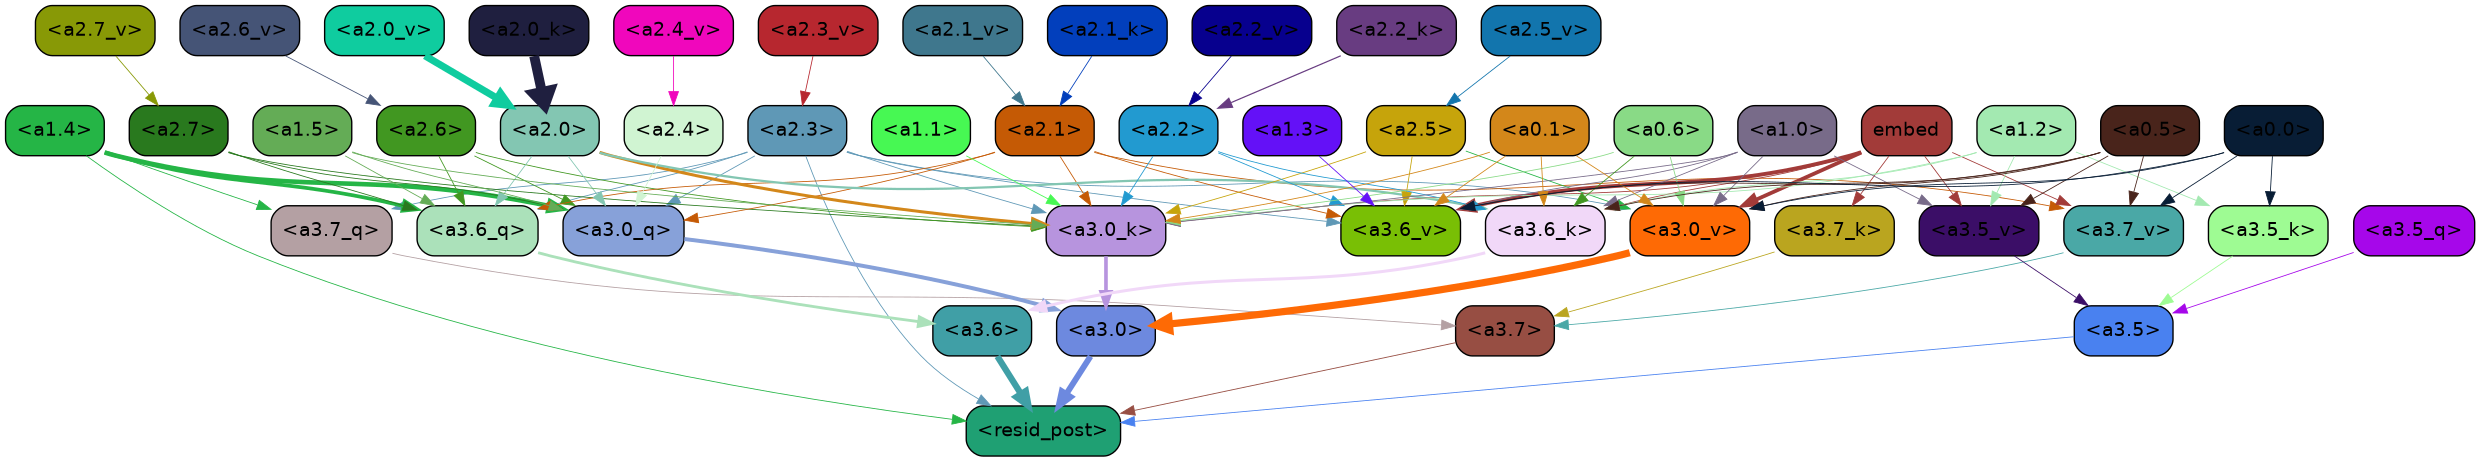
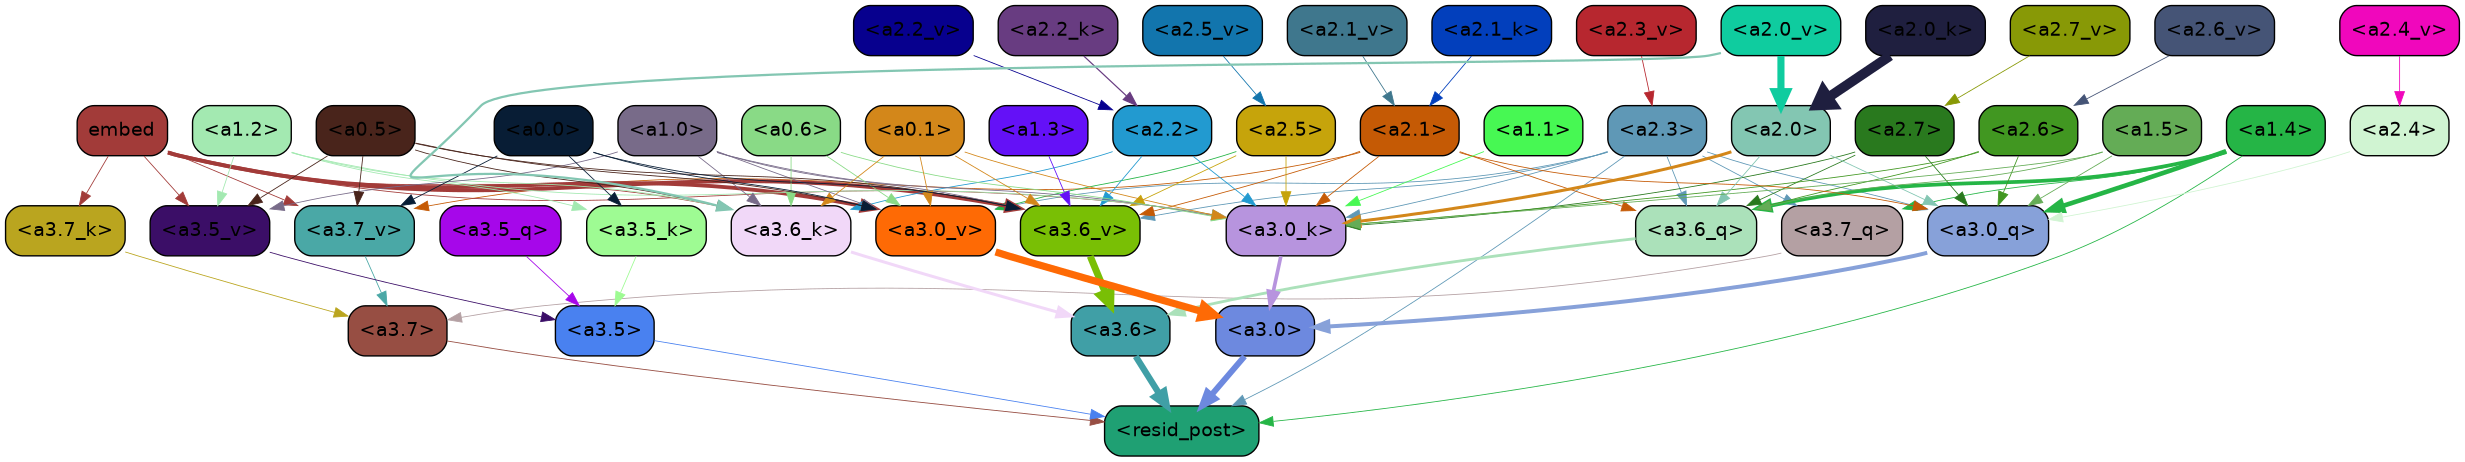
(1610, 176) -> (791, 174)
(925, 188) -> (895, 71)
none -> (1097, 273)
